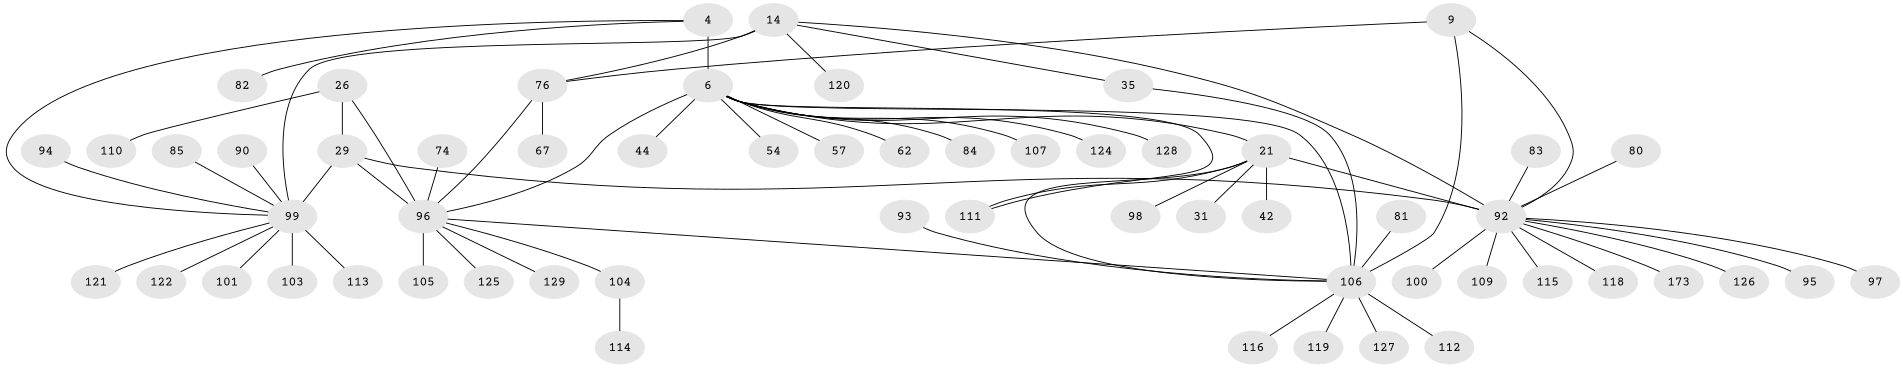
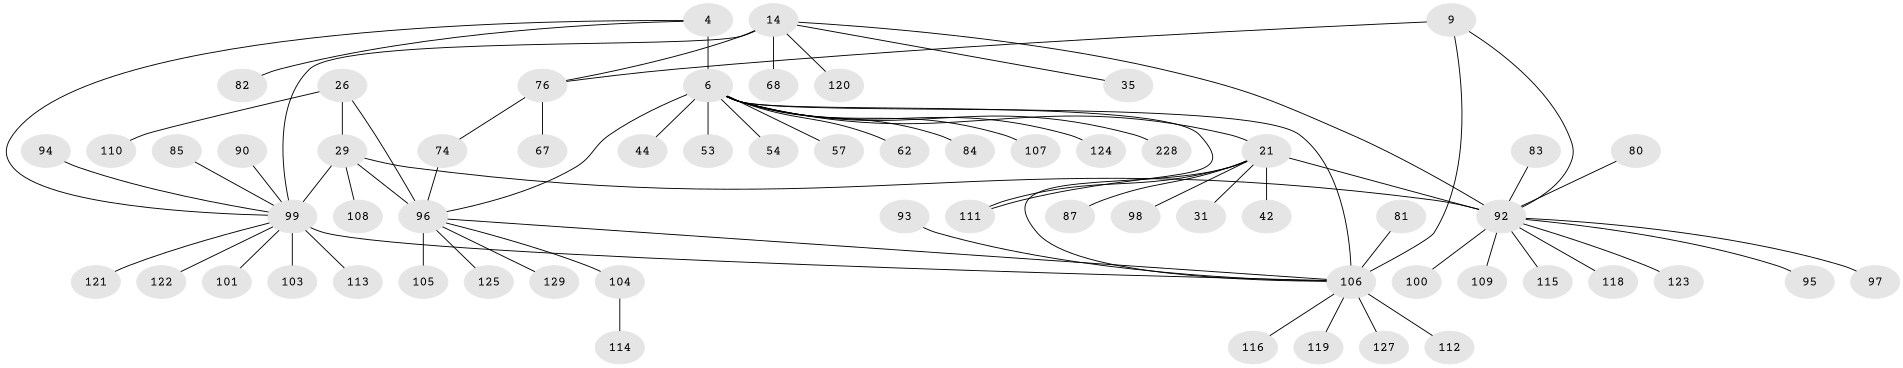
none -> (774, 86)
(1323, 130) -> (818, 265)
none -> (708, 151)
(1167, 151) -> (1167, 151)
(487, 154) -> (492, 118)
none -> (358, 217)
none -> (1070, 217)
(1679, 282) -> (1679, 282)
(1744, 282) -> none
